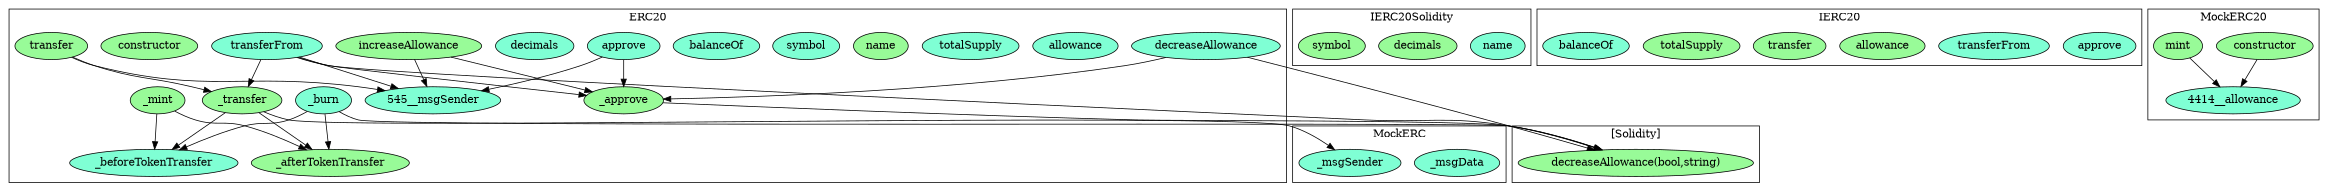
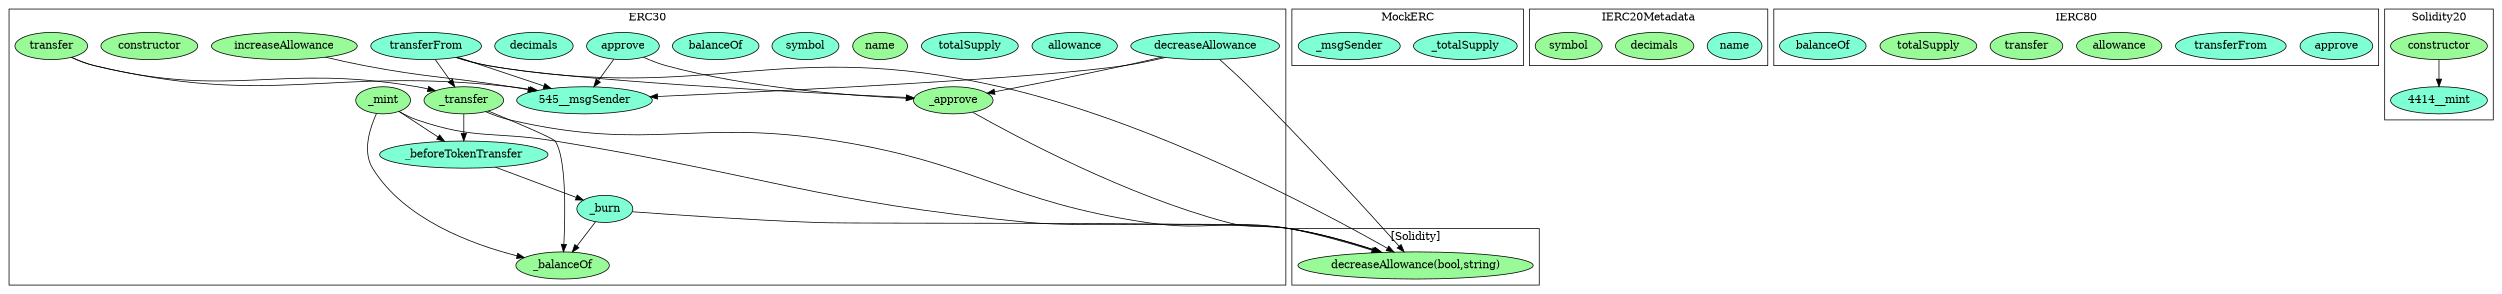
(648, 18) -> (647, 18)
(1412, 18) -> (1649, 18)
(1839, 18) -> (2076, 18)
(2233, 18) -> (2439, 18)
(2178, 46) -> none
(518, 74) -> none
none -> (912, 83)
(2233, 100) -> (2439, 100)
(798, 121) -> (933, 163)
(255, 124) -> (536, 182)
(330, 163) -> (563, 265)
(1457, 163) -> (1465, 46)
none -> (884, 204)
